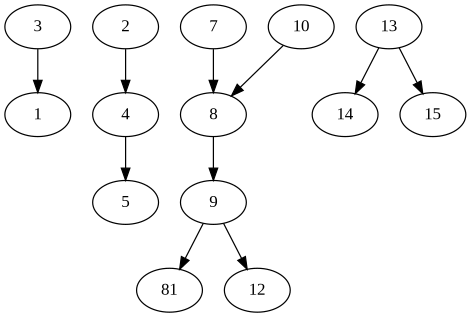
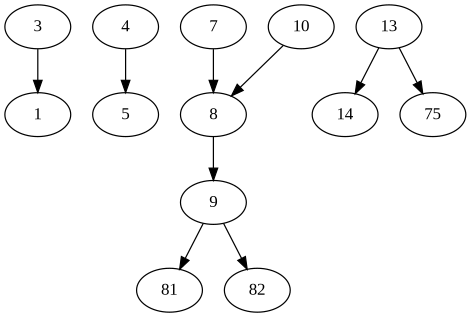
(126, 27) -> none
(433, 115) -> (433, 115)
(257, 290) -> (257, 290)
